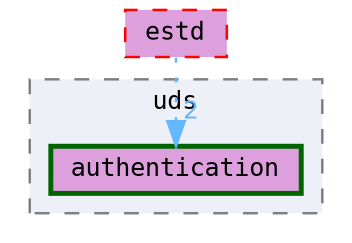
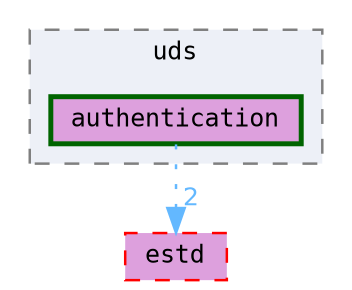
(176, 96) -> (176, 179)
